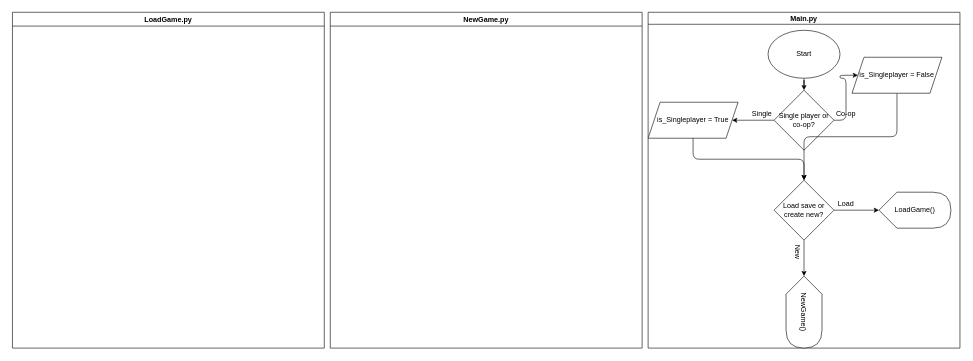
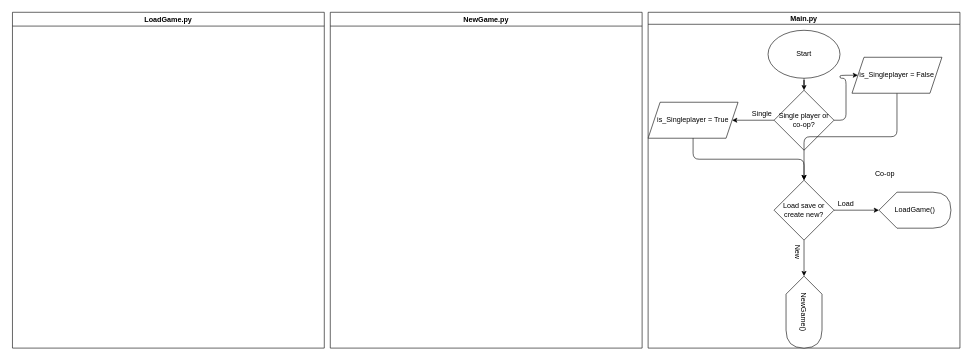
(846, 114) -> (885, 174)
